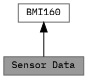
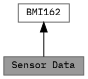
(44, 13) -> (44, 13)
